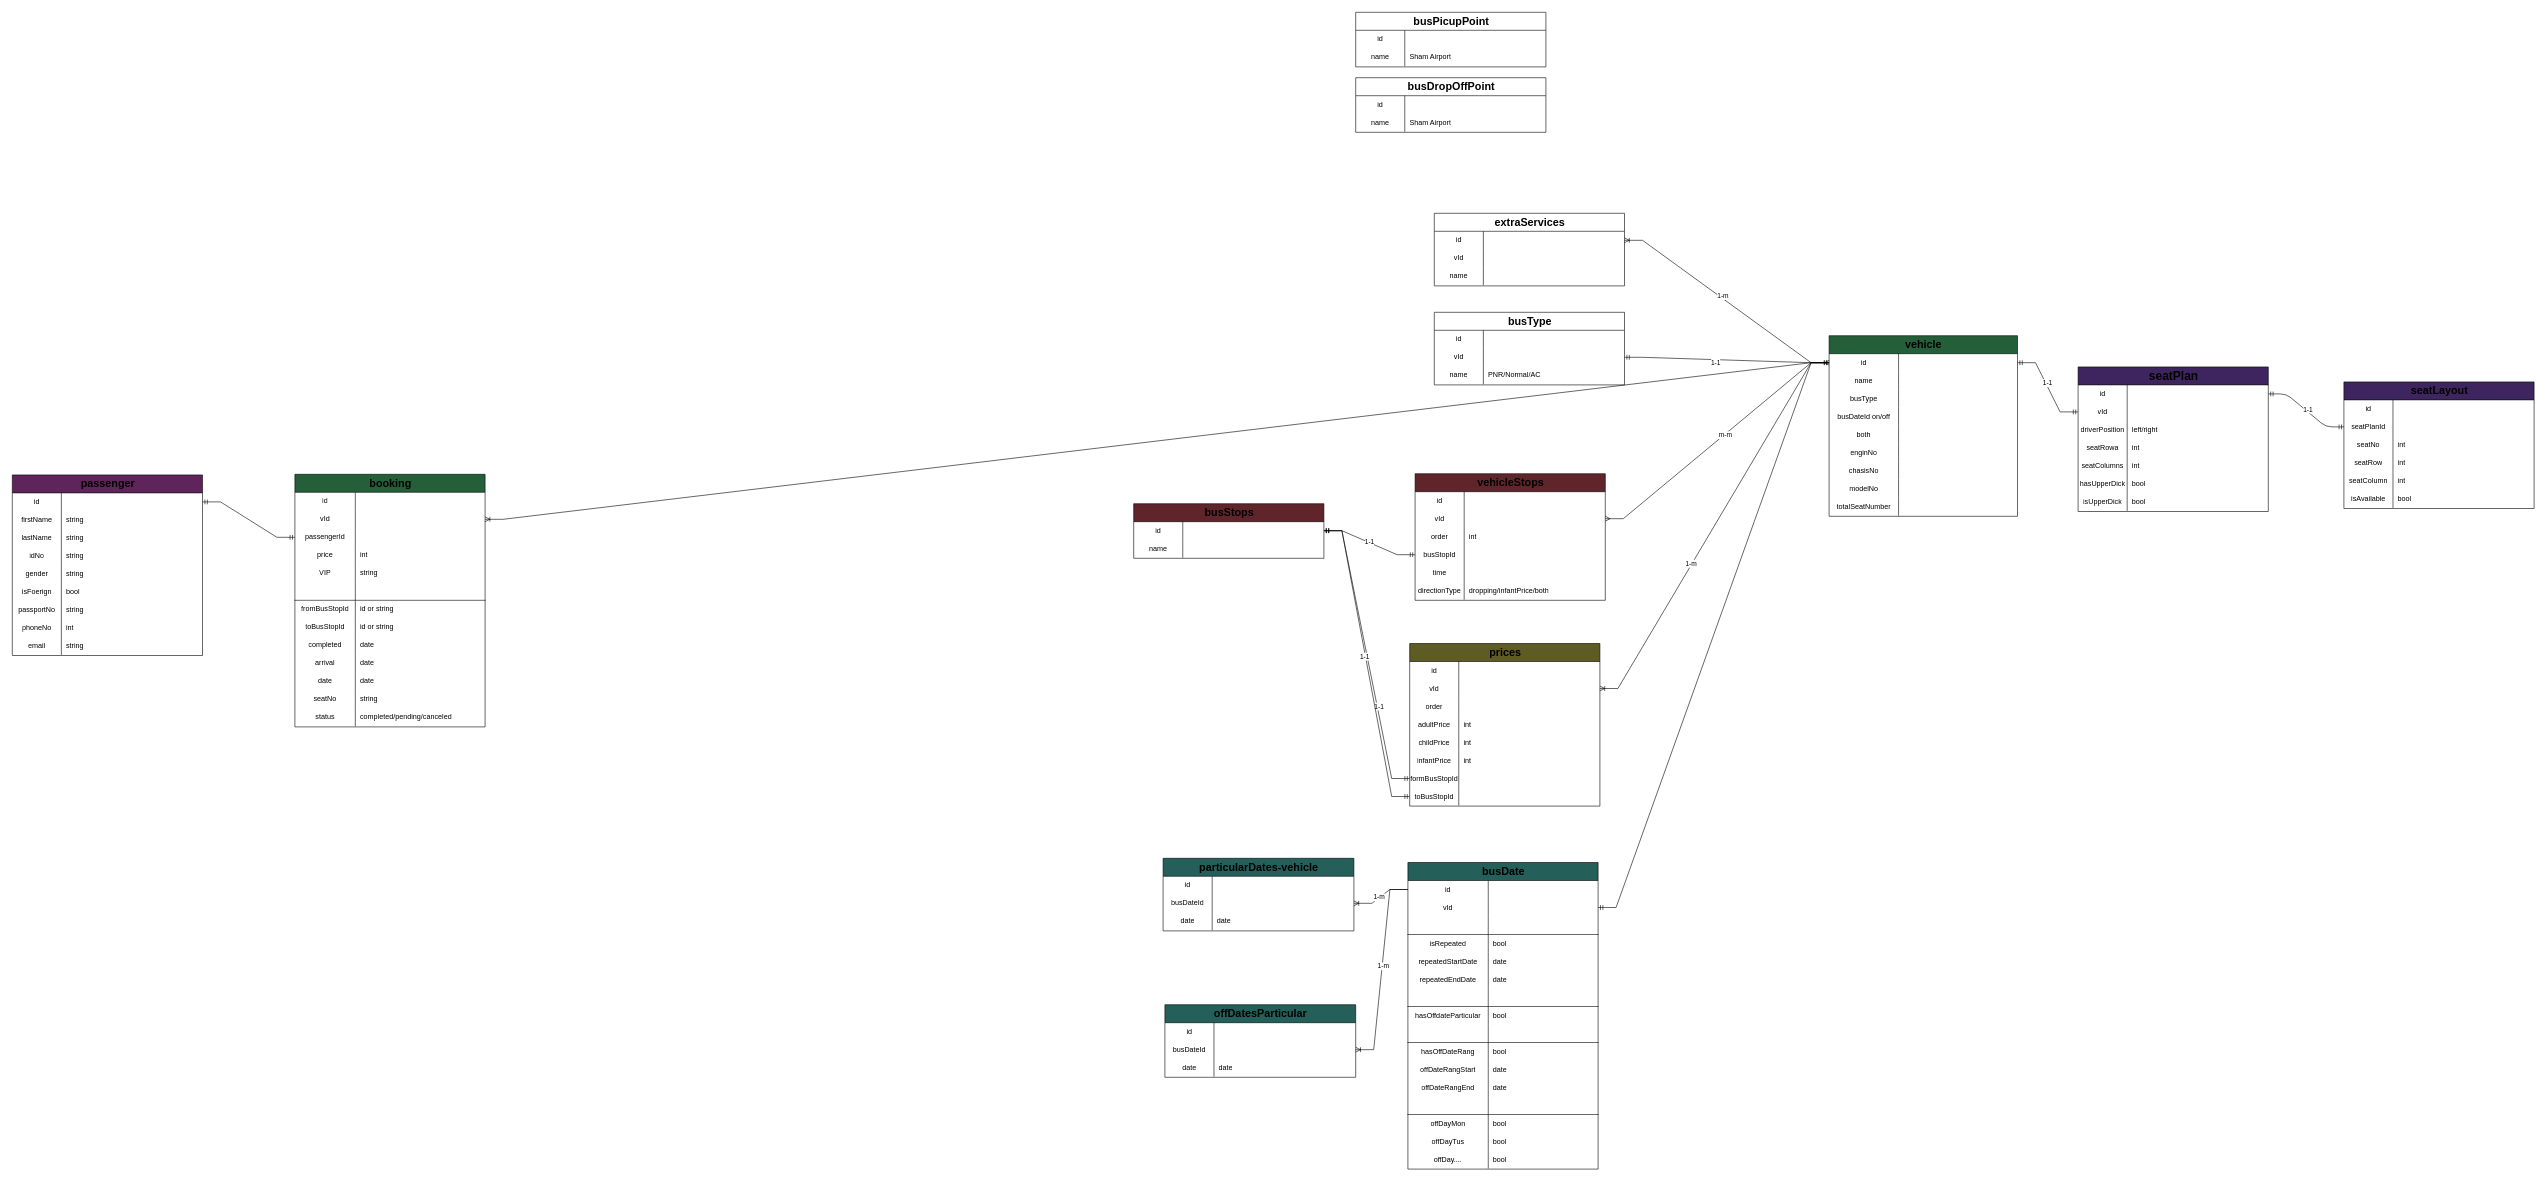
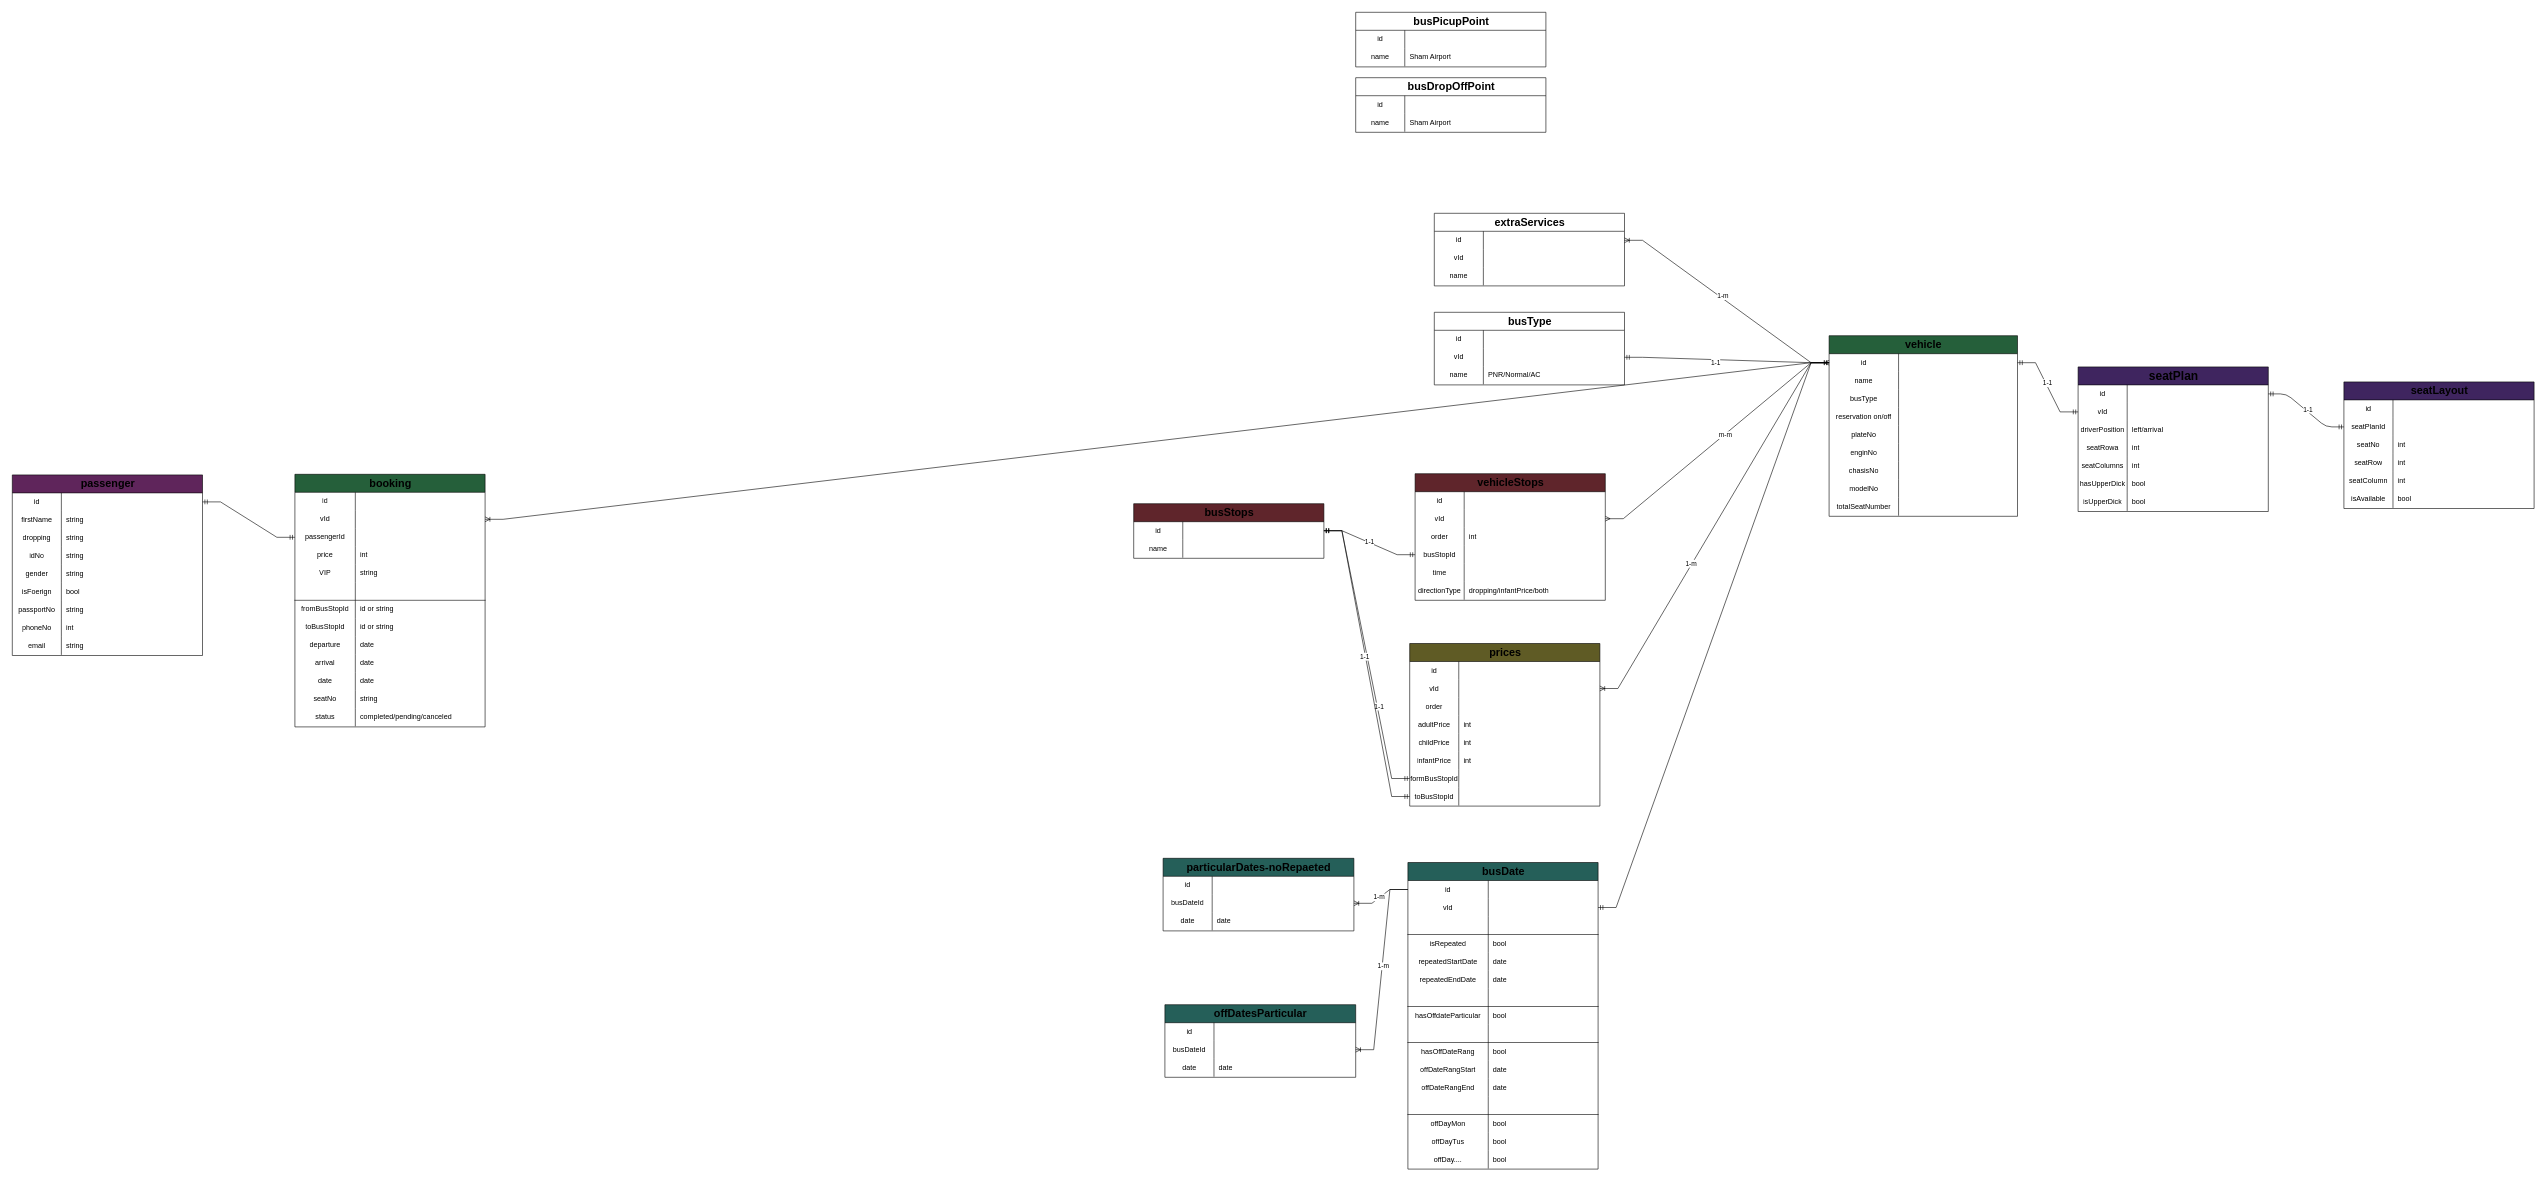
(1864, 417) -> (1864, 417)
(2150, 430) -> (2153, 430)
(1864, 435) -> (1864, 435)
(37, 538) -> (37, 538)
(325, 645) -> (325, 645)
(1259, 867) -> (1259, 867)
